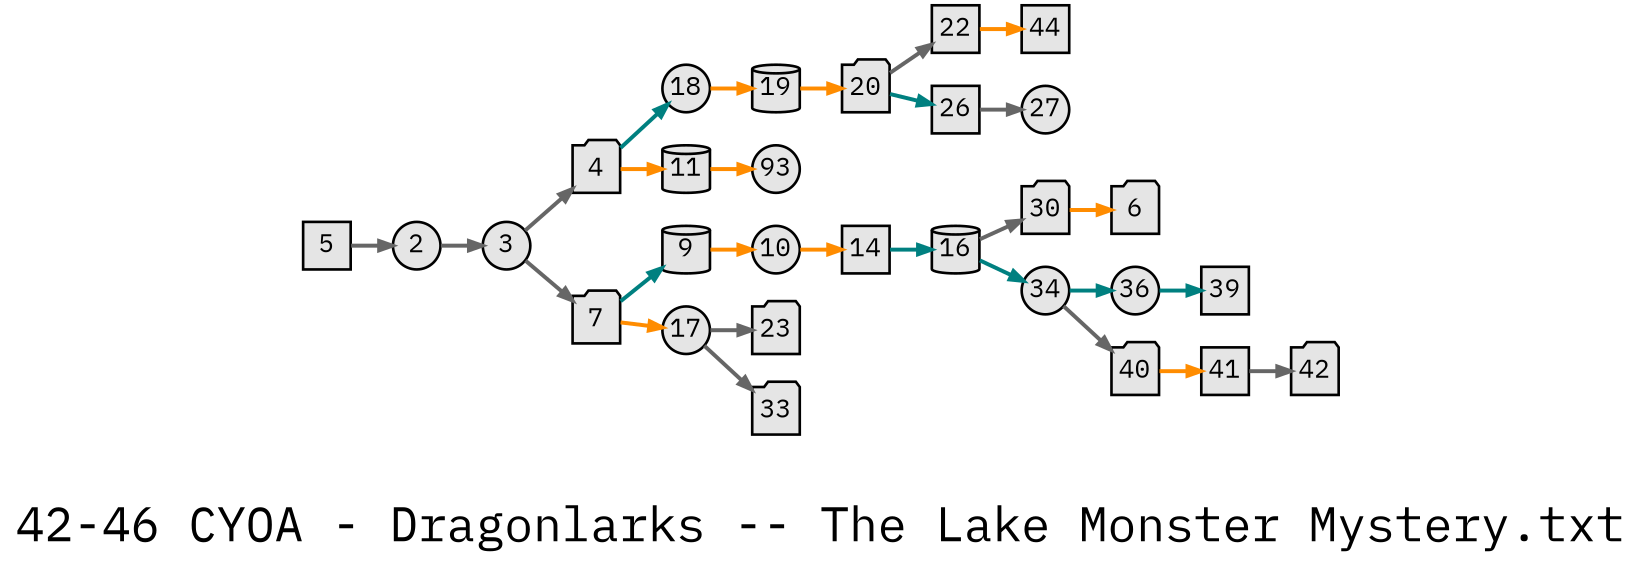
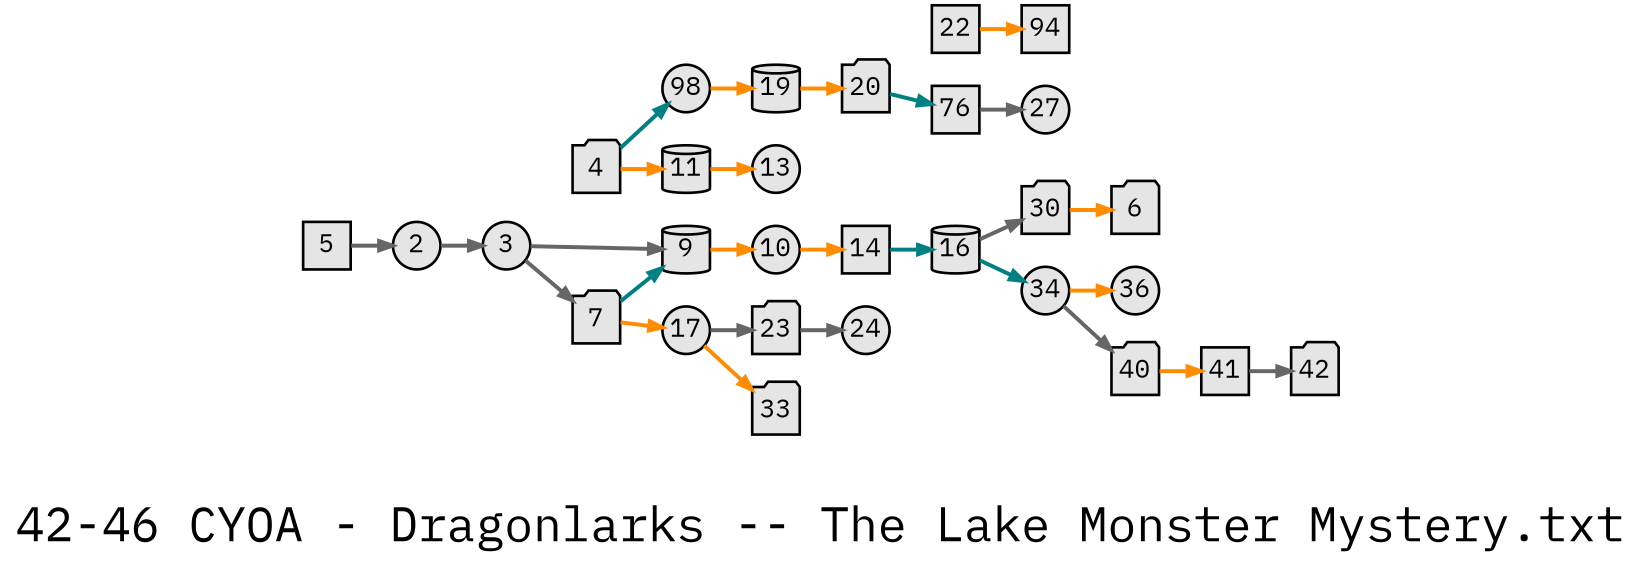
(1045, 29) -> (1045, 29)
(905, 63) -> none
(686, 88) -> (686, 88)
(956, 110) -> (956, 110)
(776, 169) -> (776, 169)
(544, 214) -> (590, 248)
(1084, 291) -> (1084, 291)
(1225, 291) -> none
none -> (866, 330)
(723, 363) -> (723, 363)
